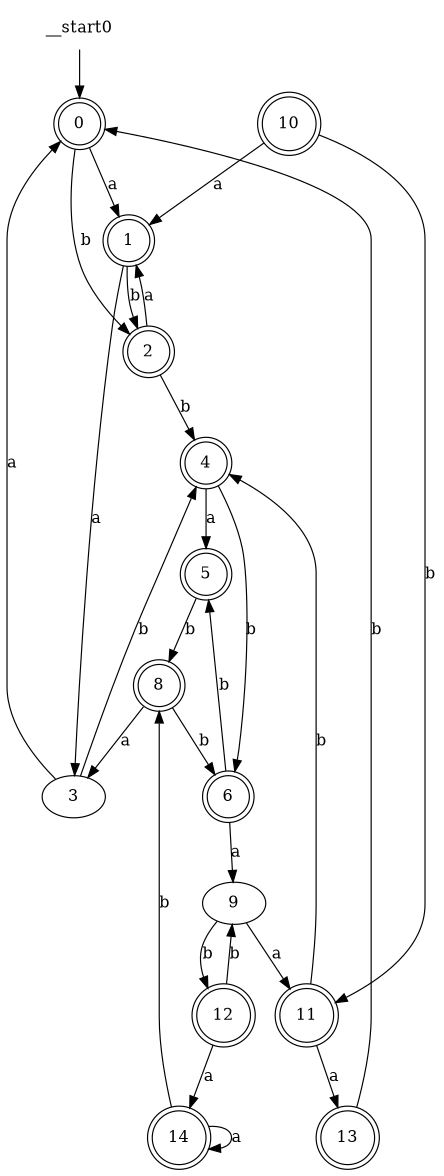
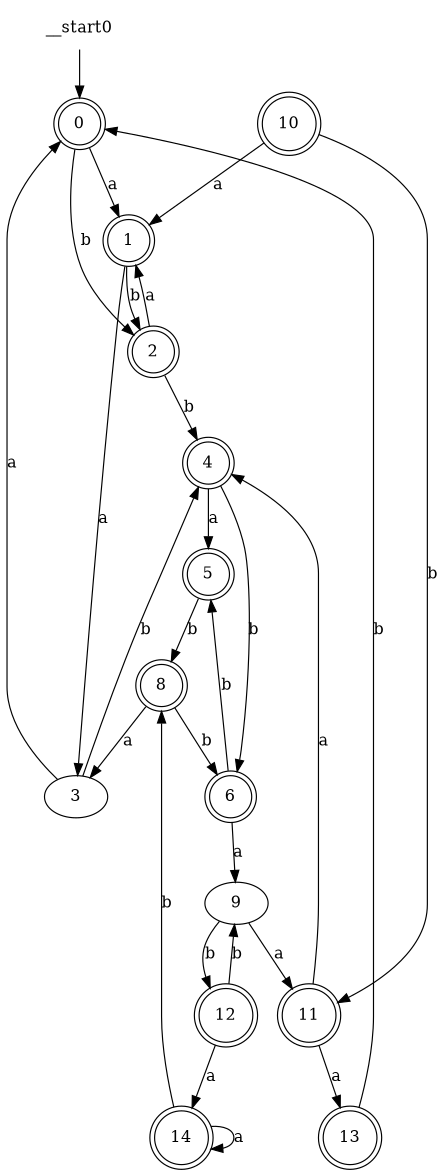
(322, 741) -> (324, 741)
